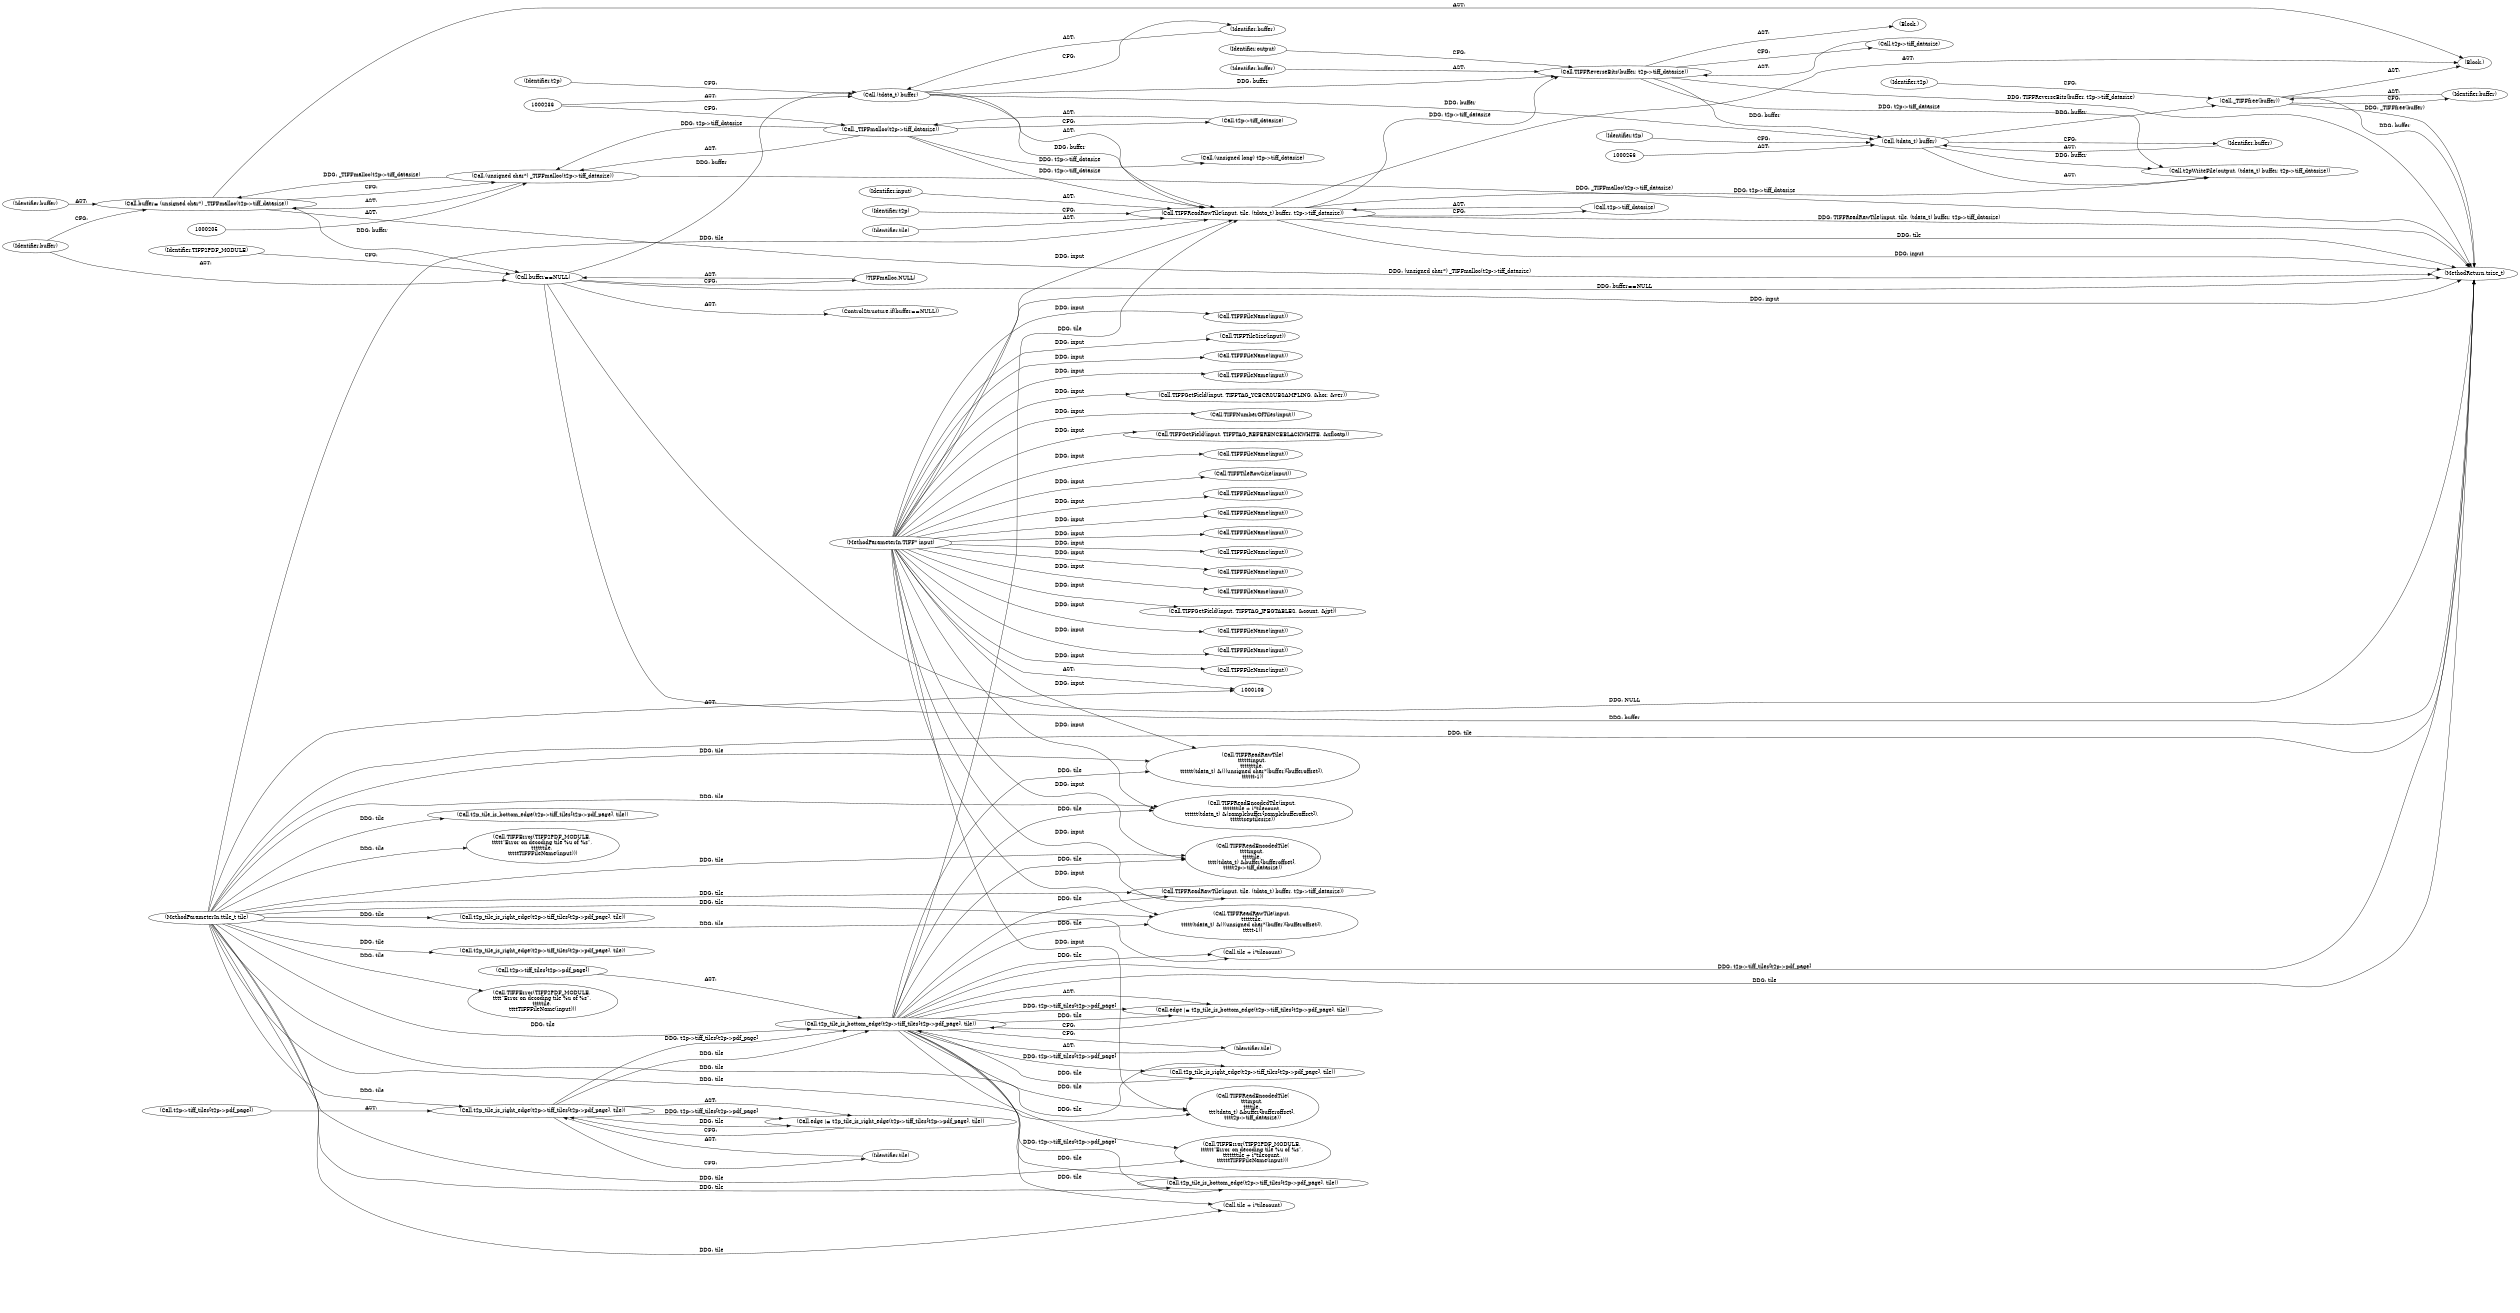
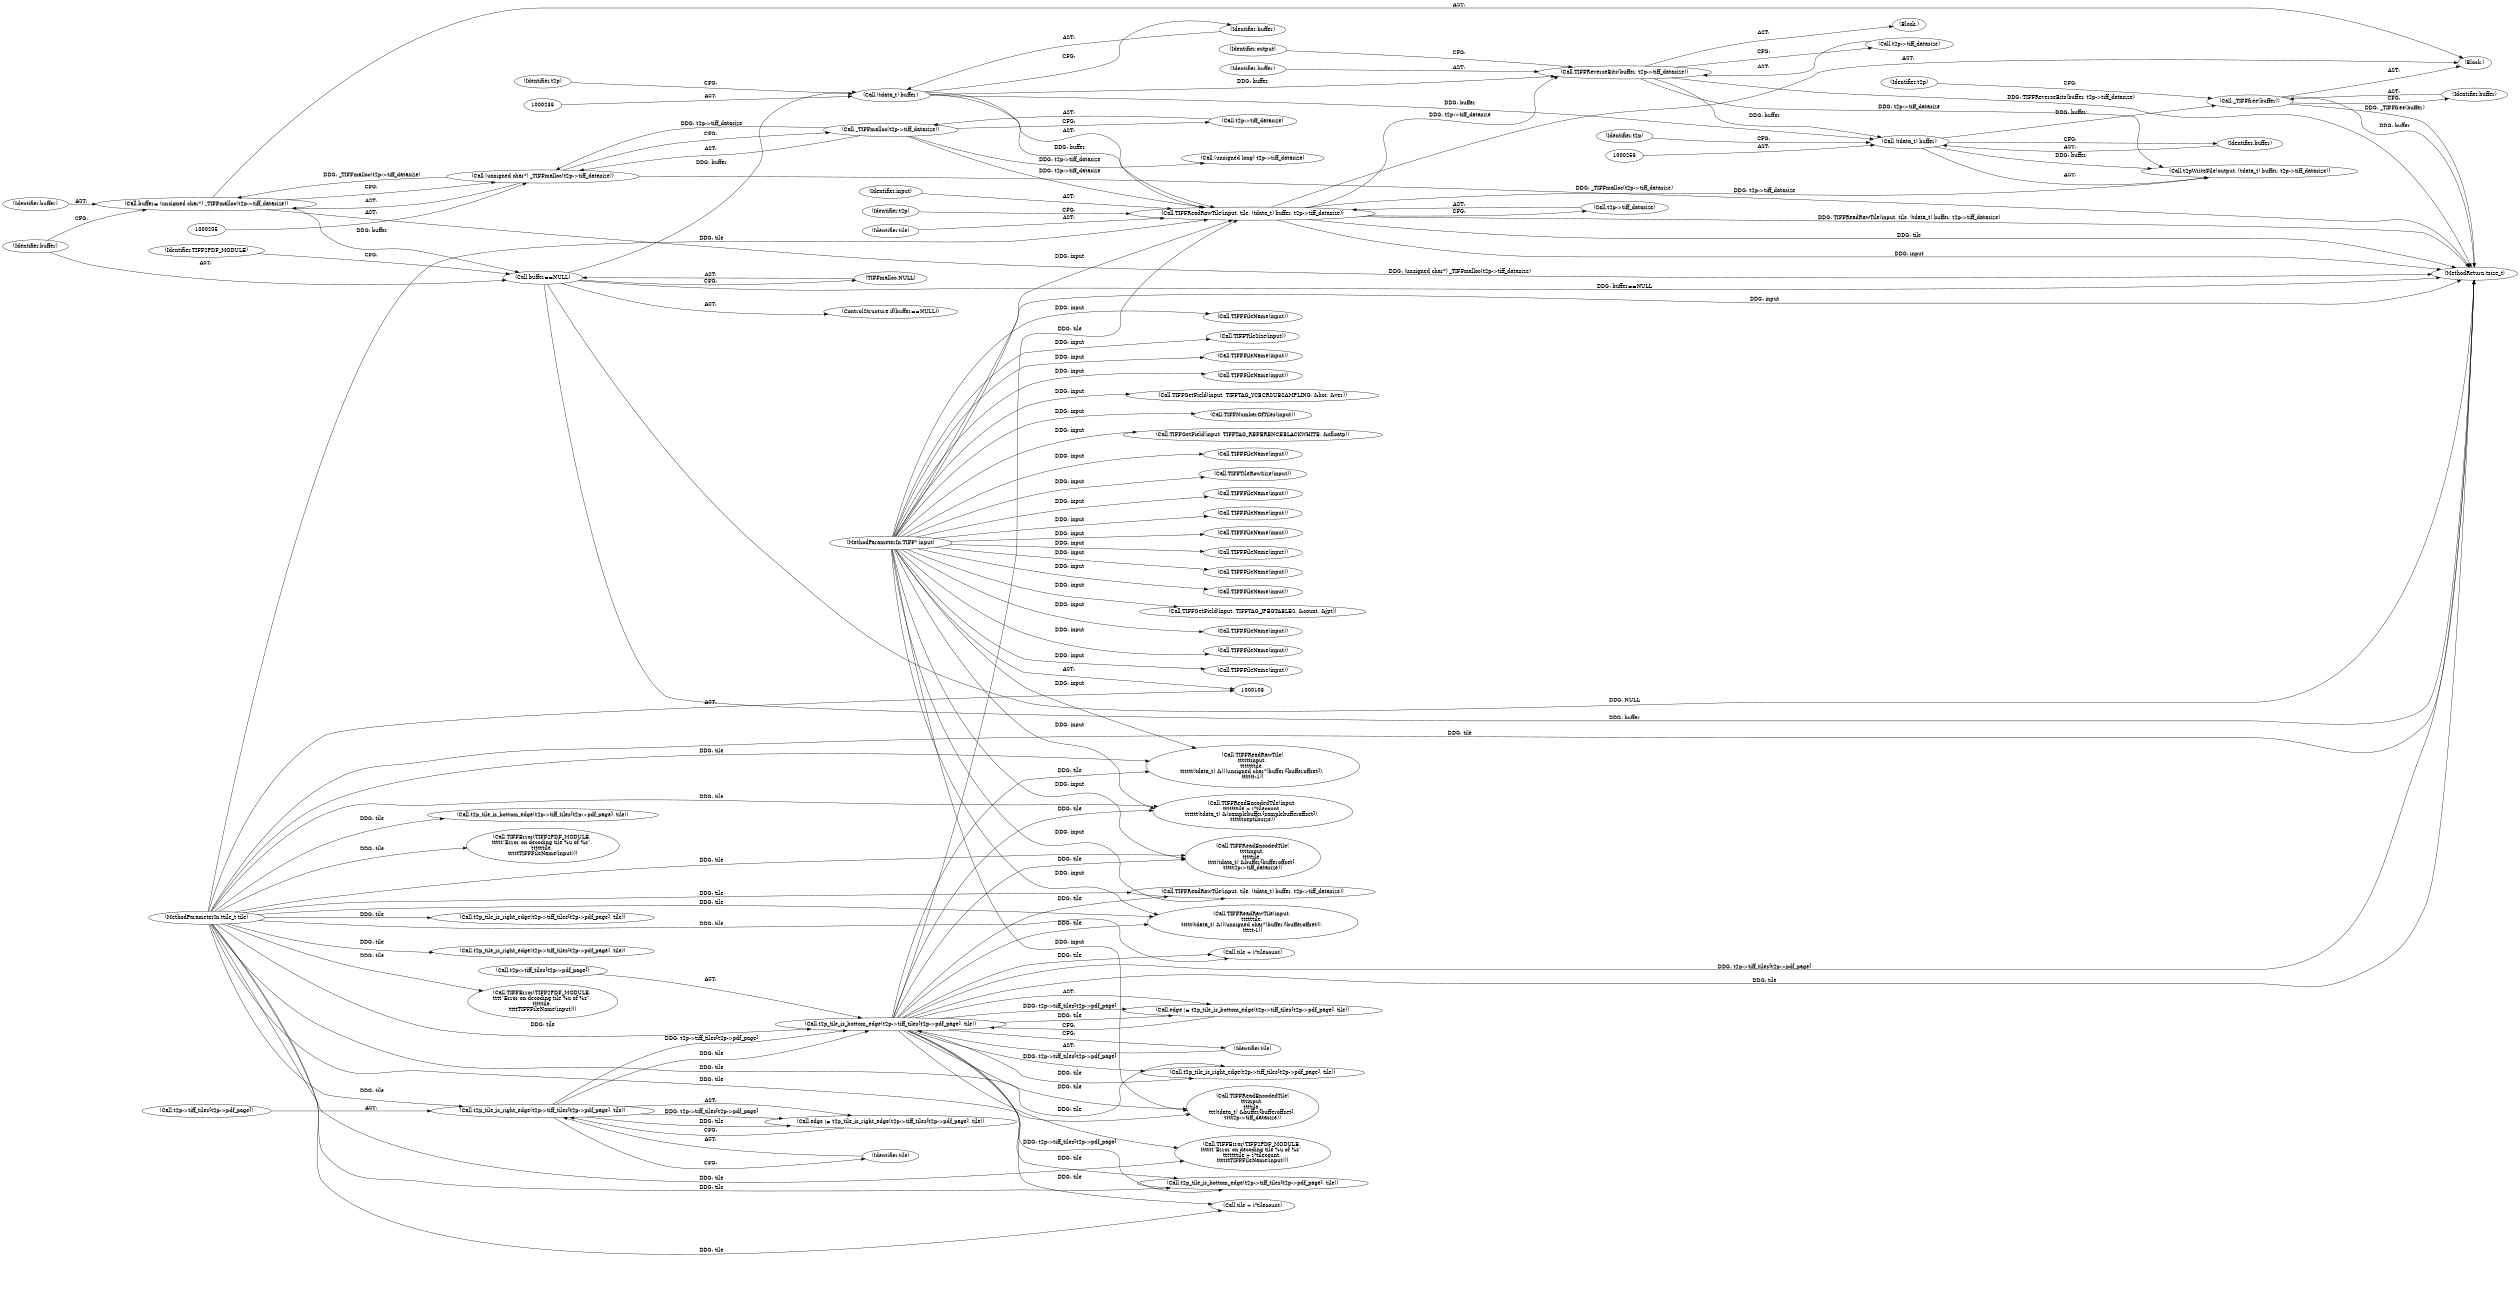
(702, 113) -> (693, 141)
